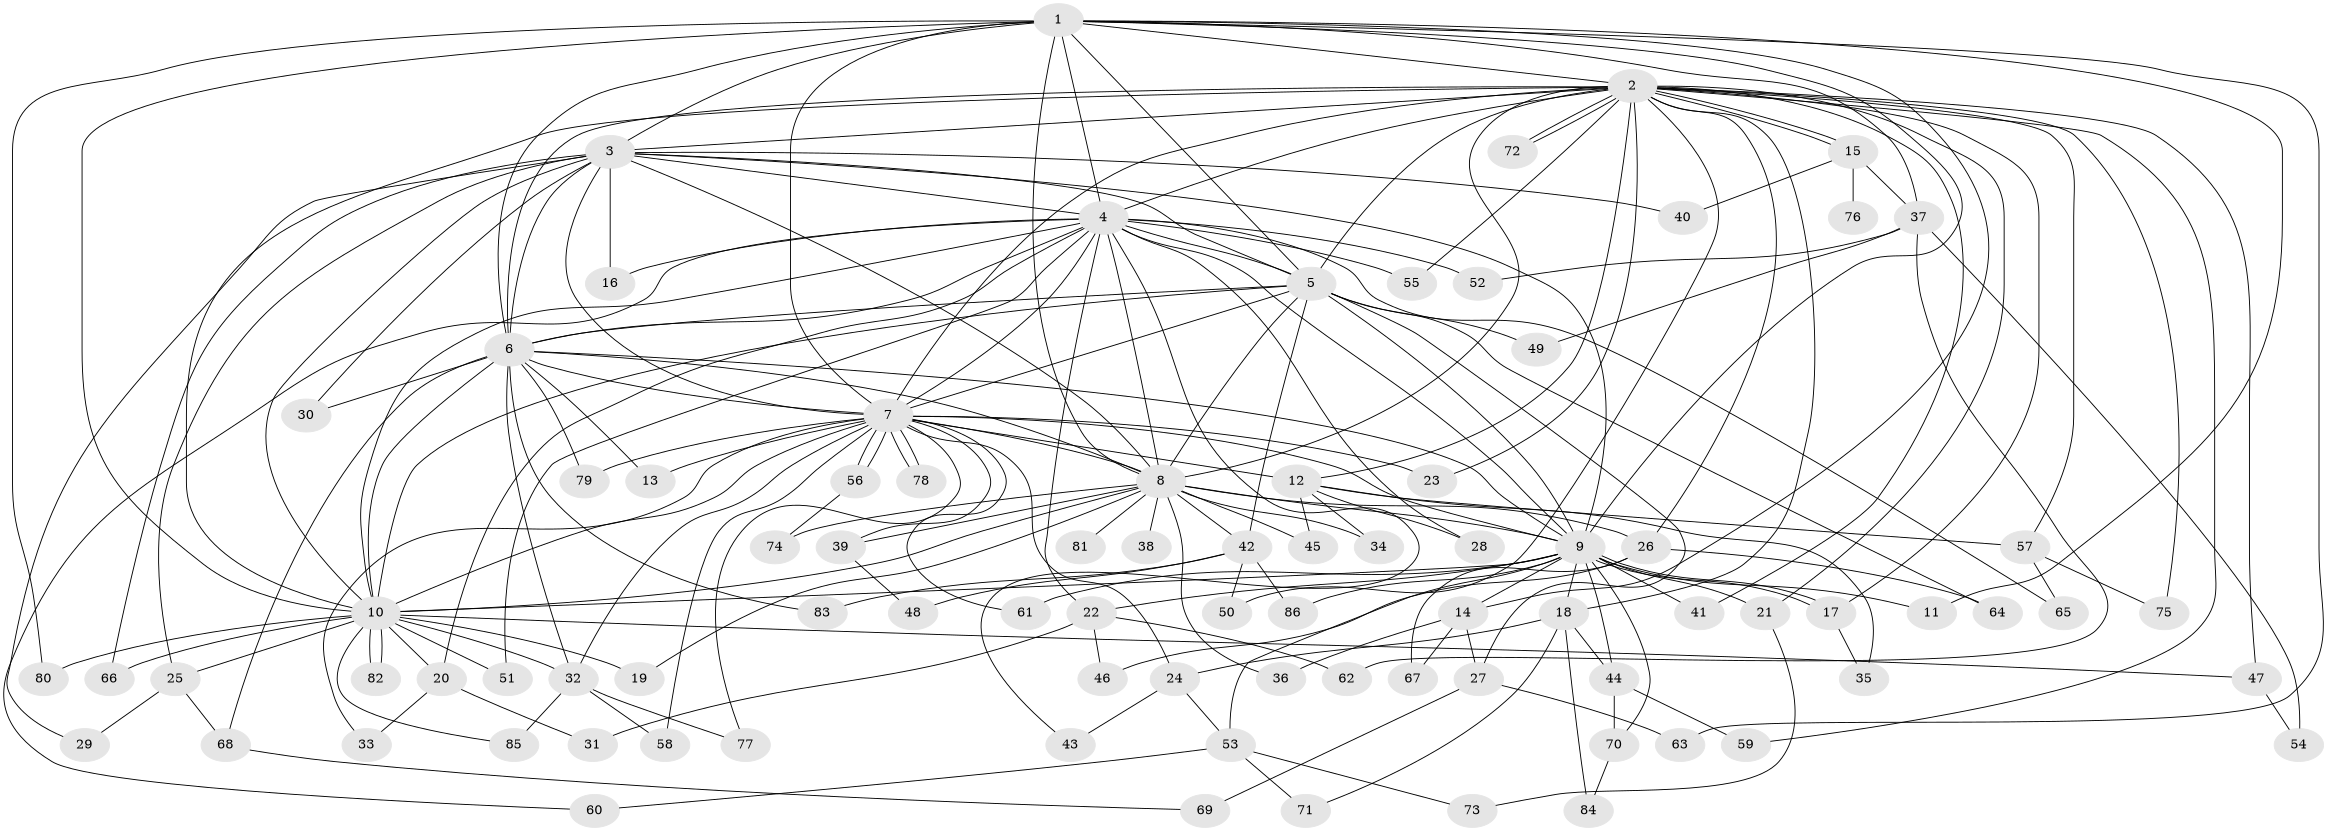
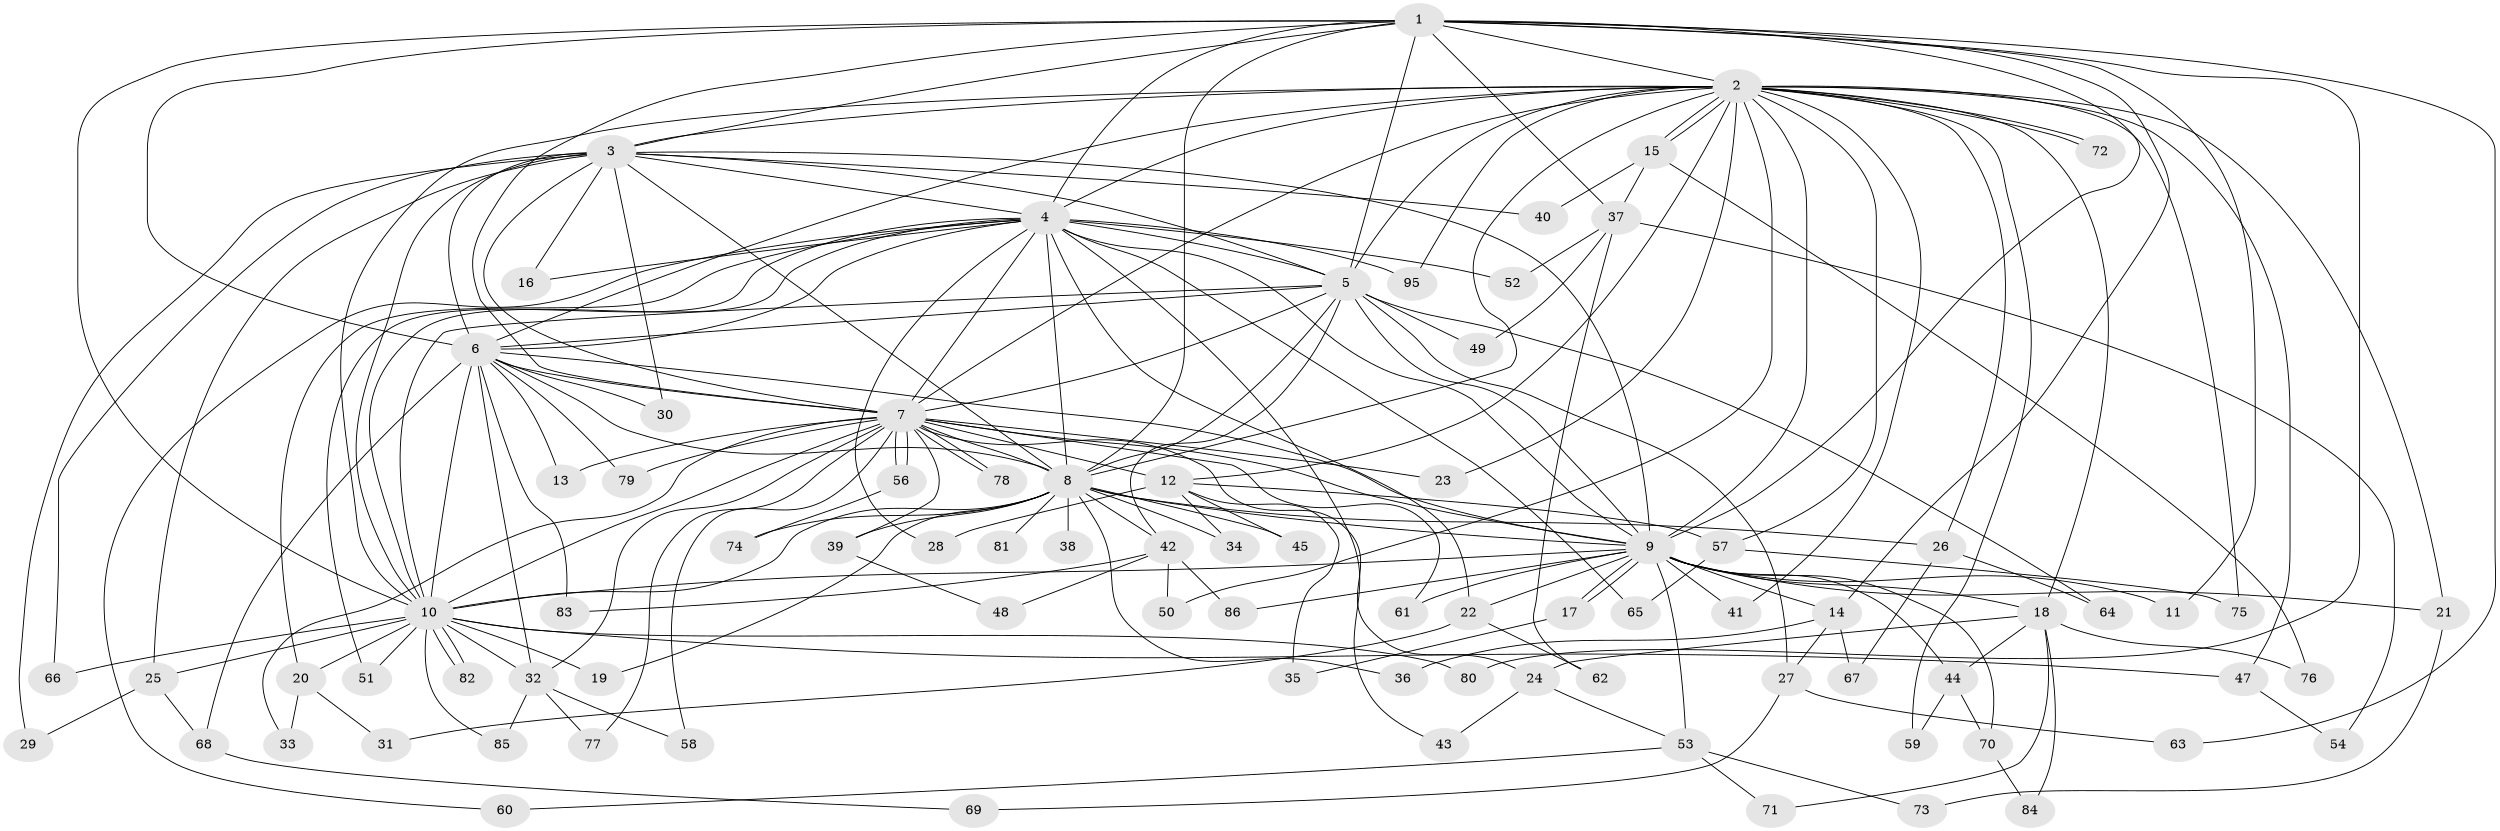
(2039, 232) -> (1807, 338)
(1412, 284) -> (1412, 284)
none -> (2170, 646)
(1103, 679) -> none
